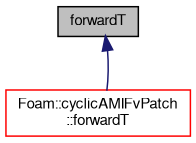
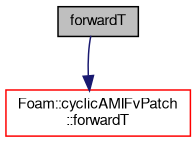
(108, 71) -> (88, 56)
